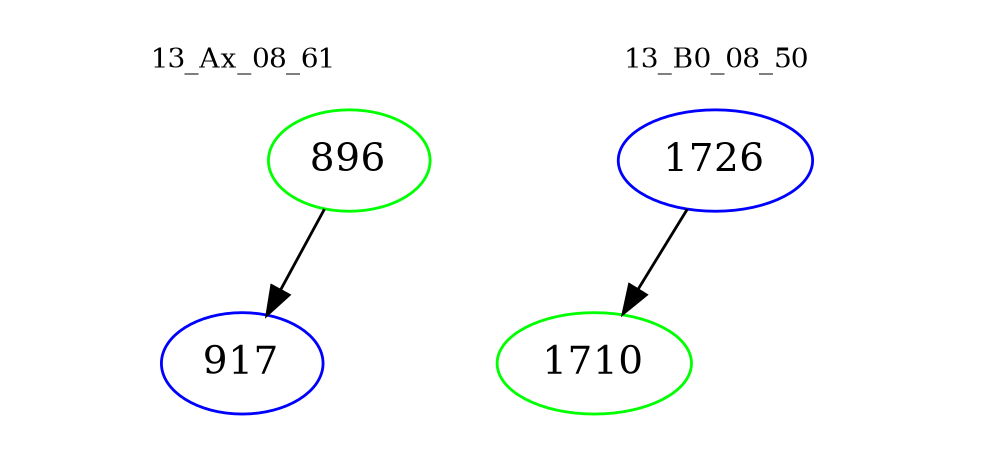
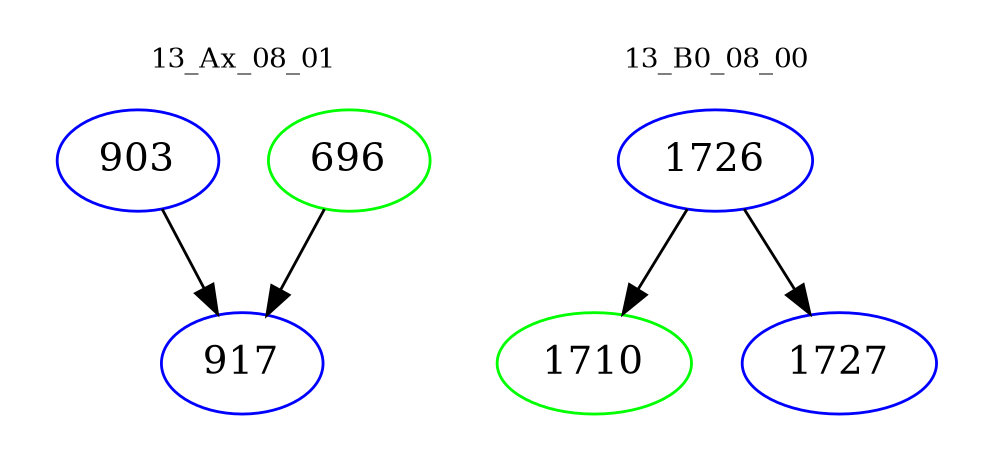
(244, 61) -> (244, 61)
(717, 61) -> (717, 61)
none -> (138, 161)
(349, 161) -> (349, 161)
none -> (839, 363)
